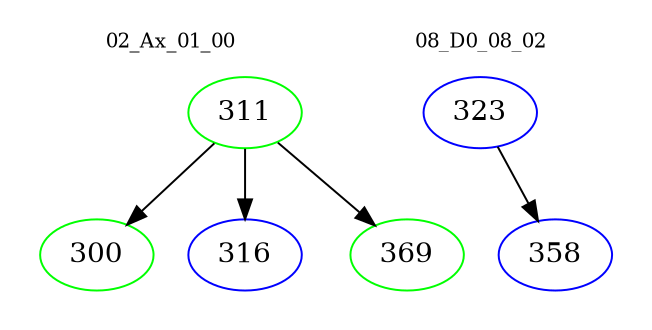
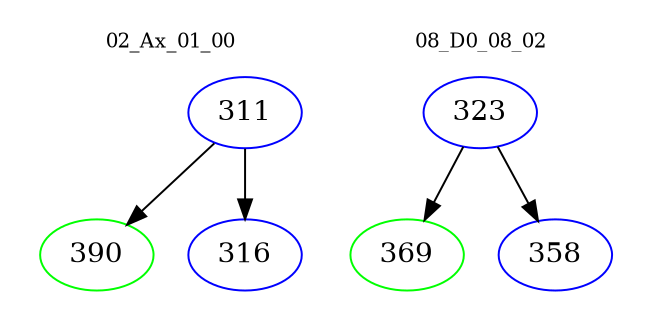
(245, 113) -> (245, 113)
(304, 165) -> (449, 175)
(97, 255) -> (97, 255)
